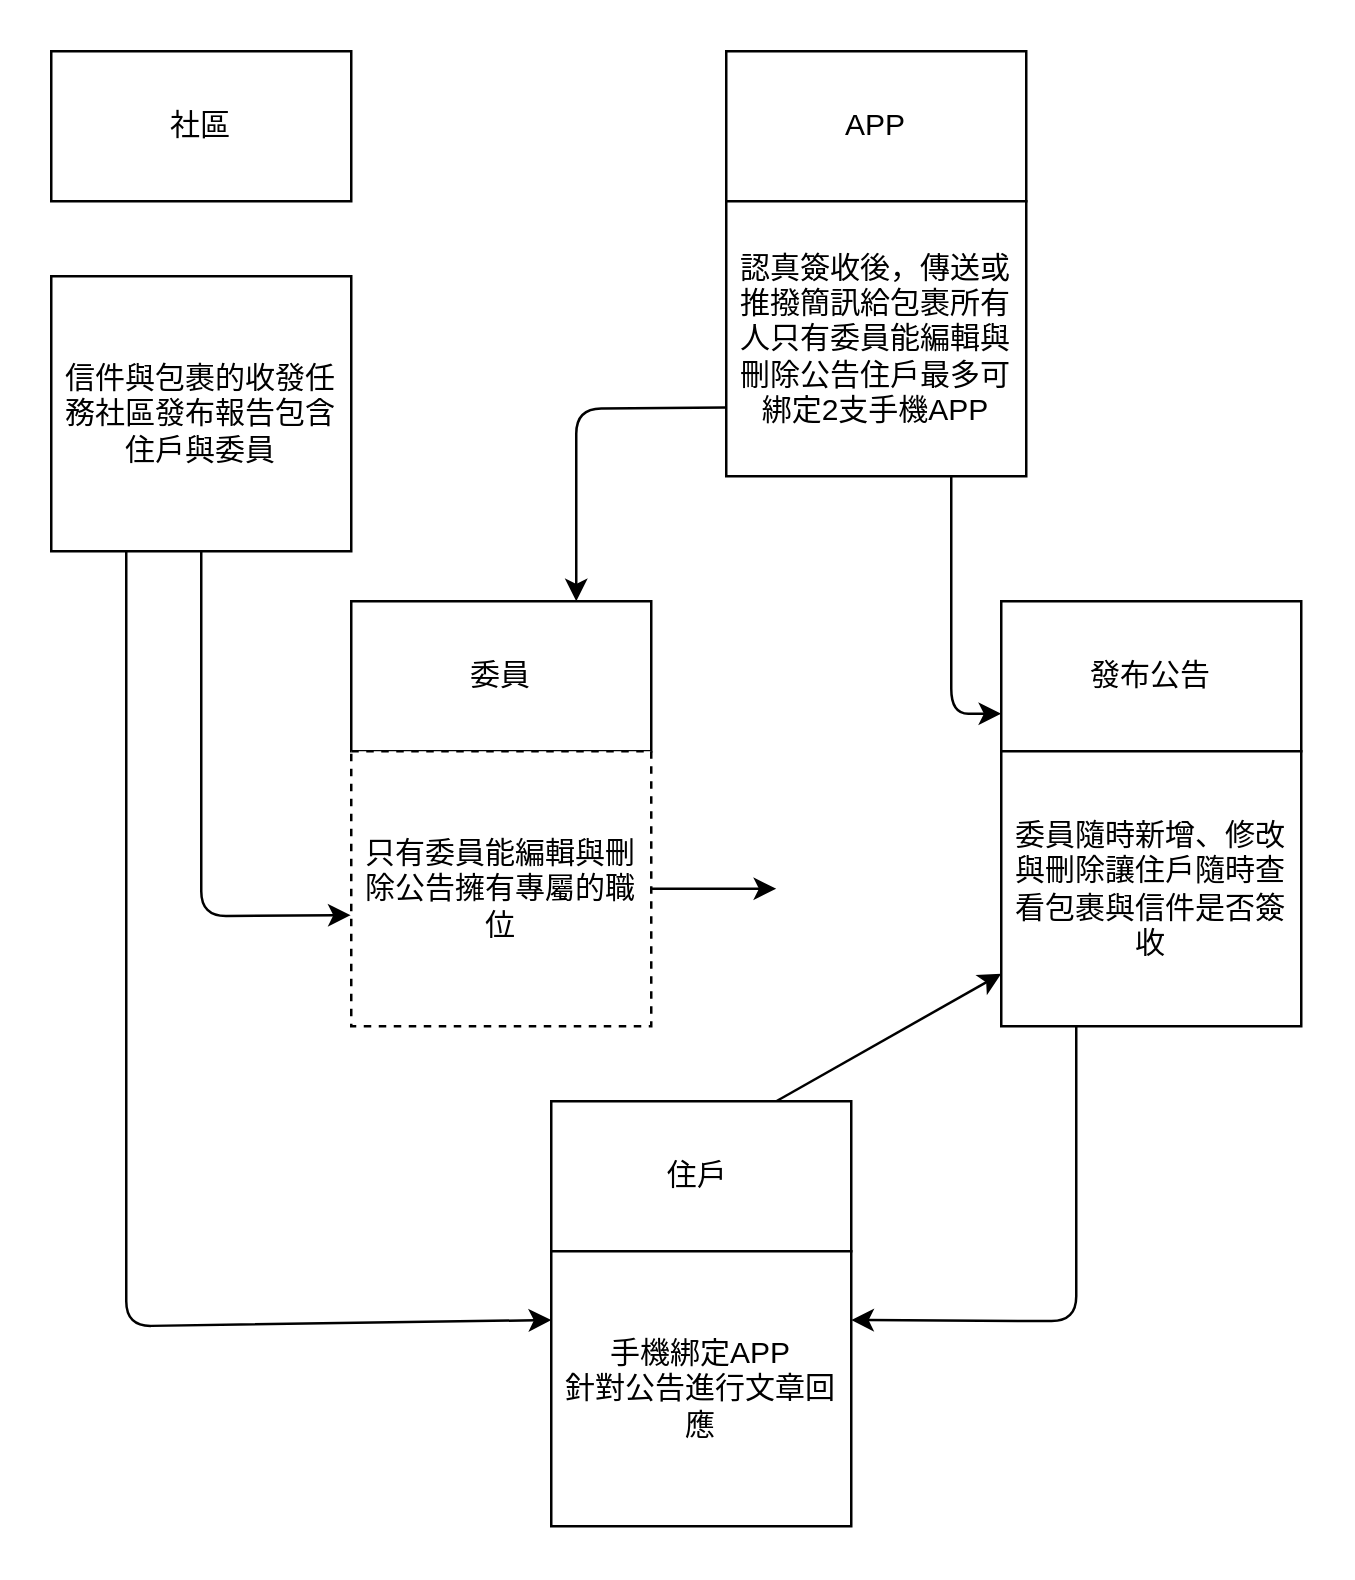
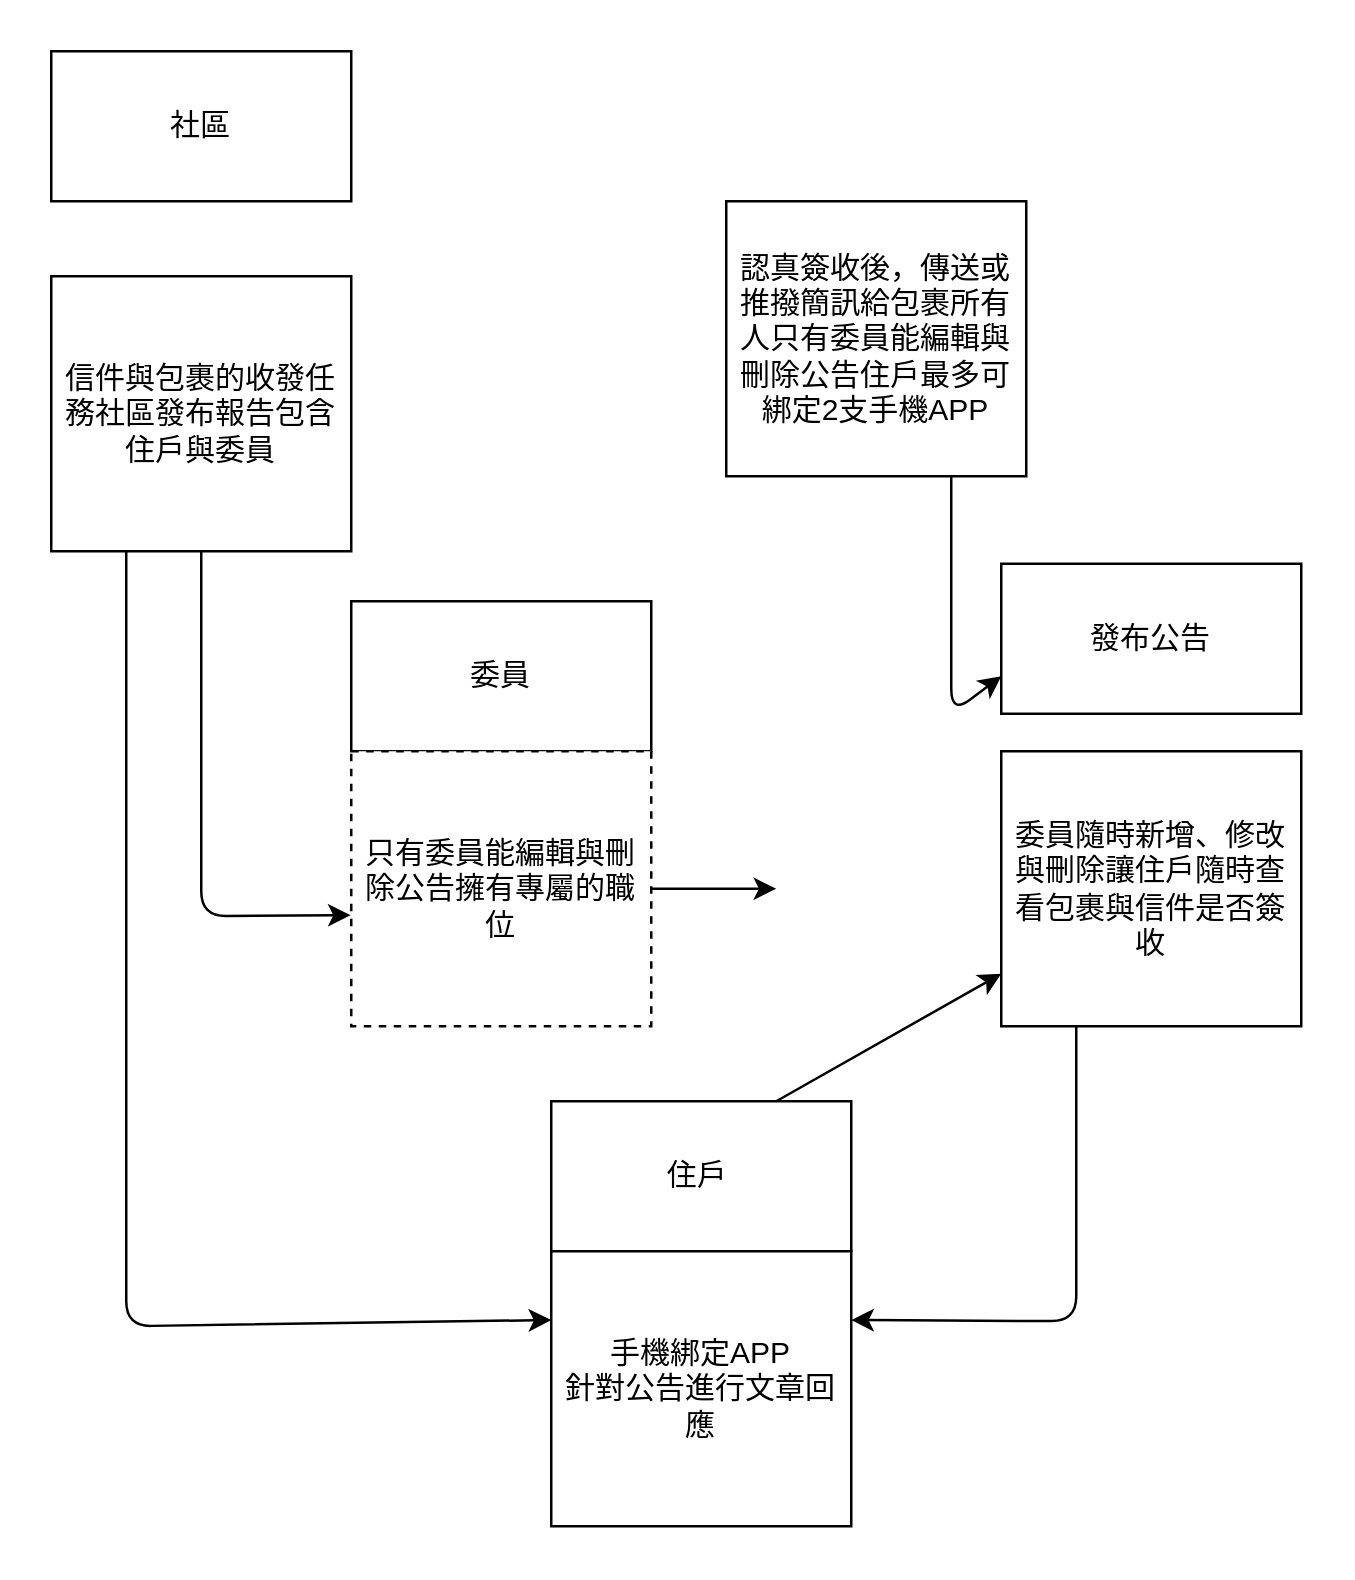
(876, 126) -> none
(577, 429) -> none
(1151, 676) -> (1151, 639)
